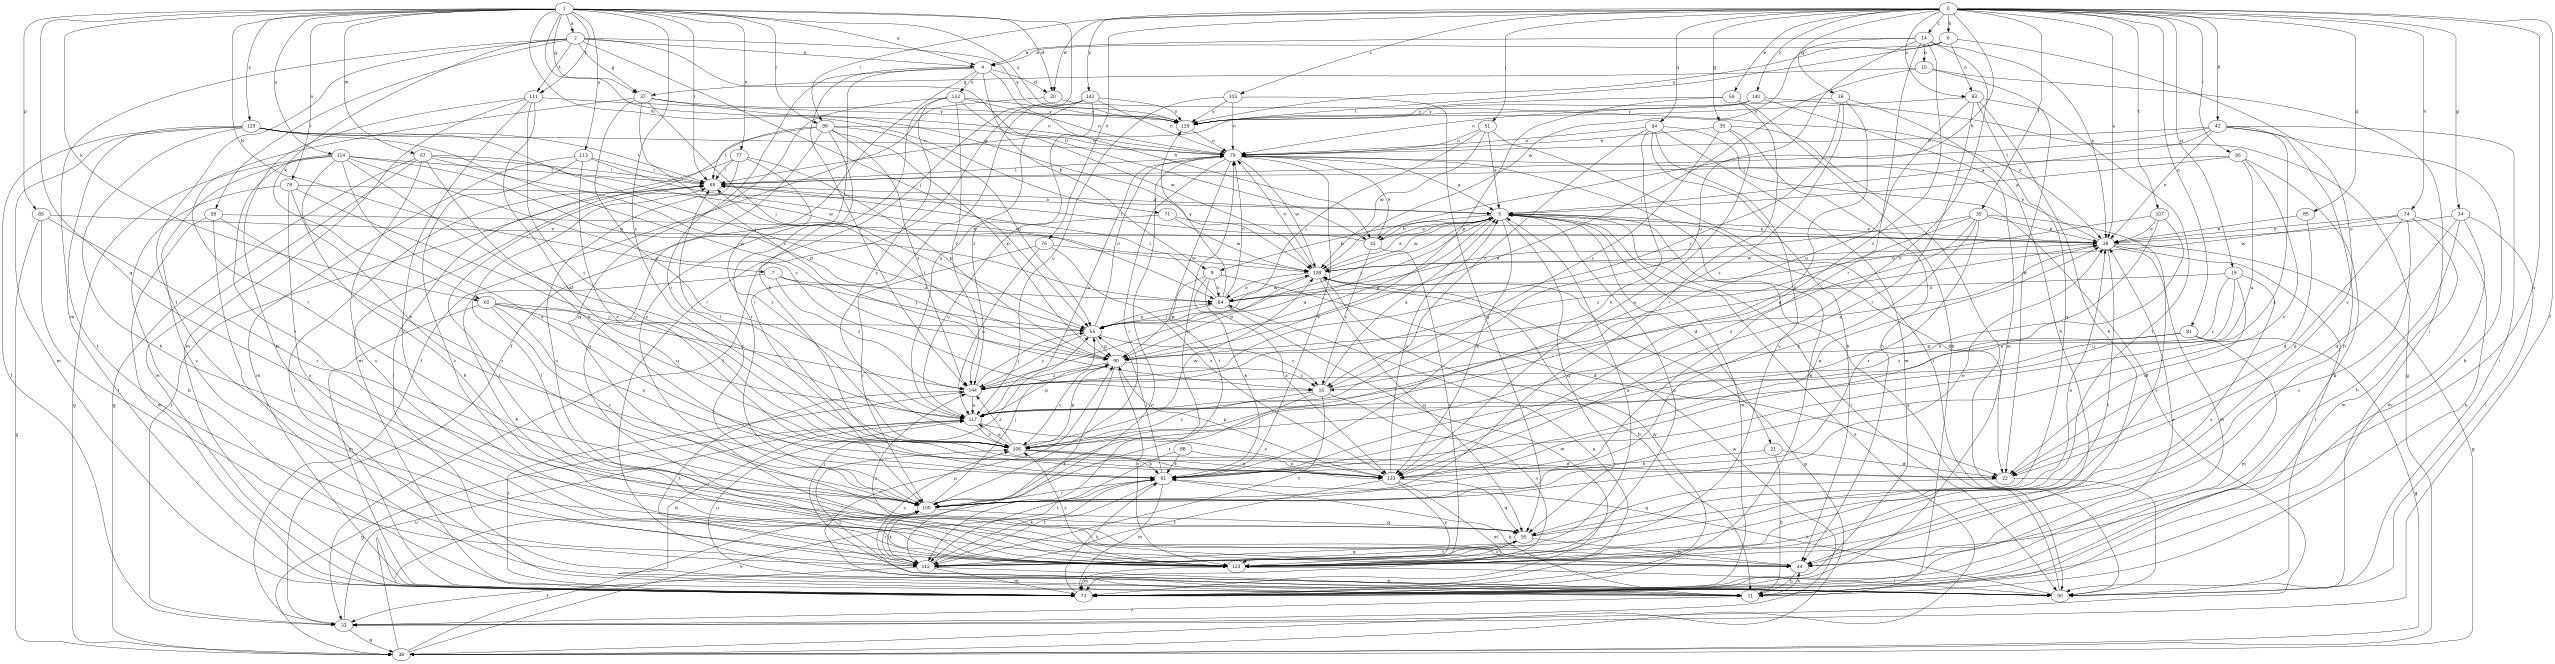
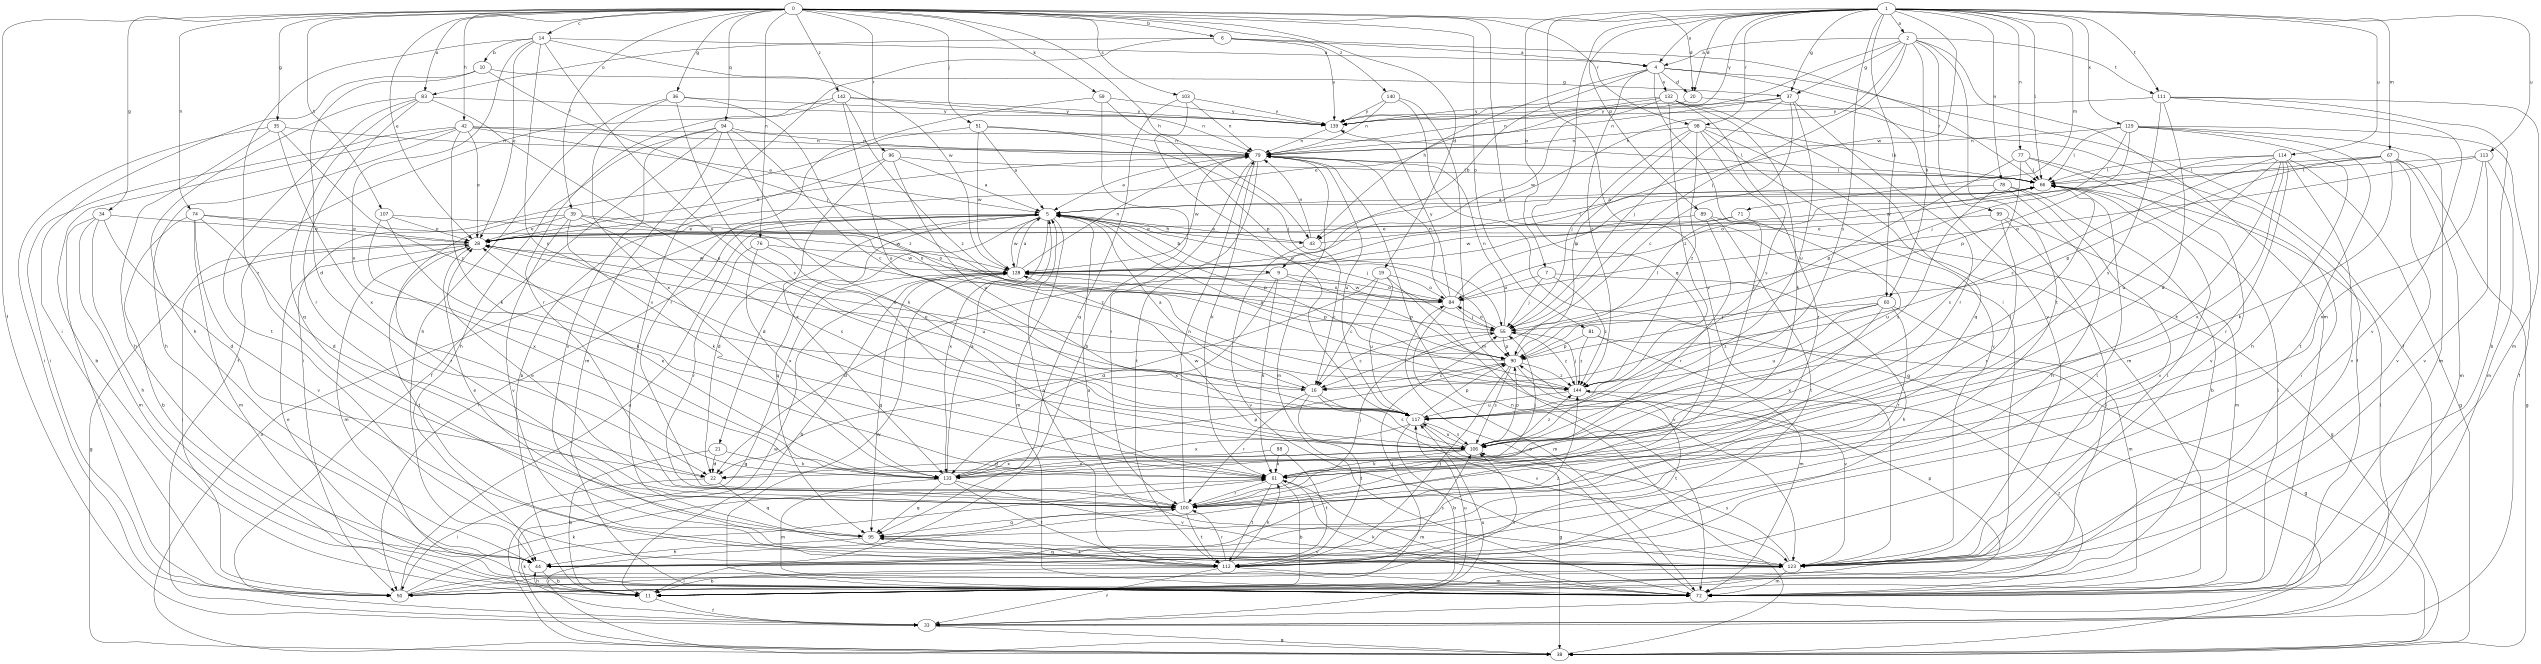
(2306, 214) -> none
